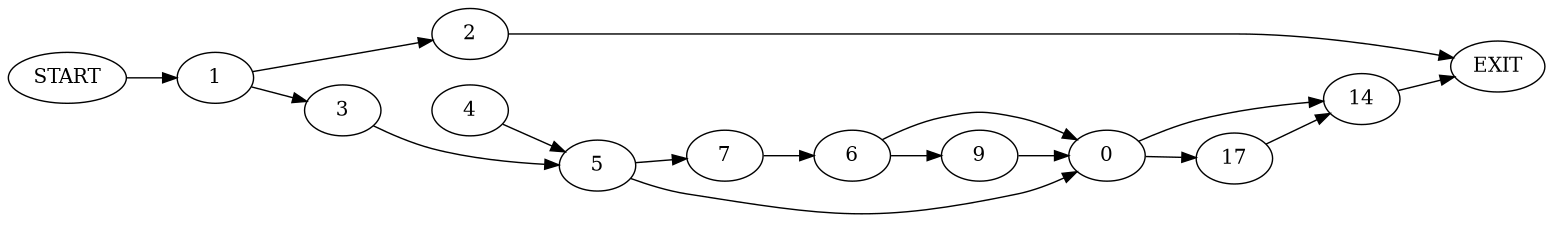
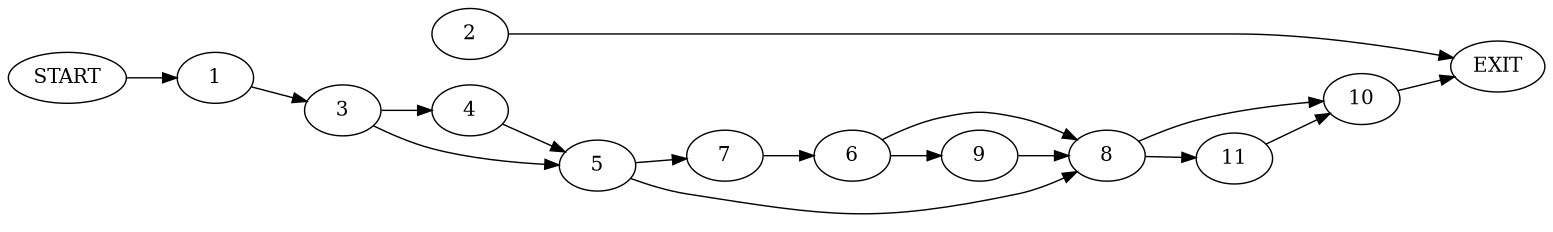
(336, 57) -> none
(1362, 99) -> (1362, 99)
none -> (400, 110)
(1107, 156) -> (1107, 156)
(1234, 159) -> (1234, 159)
